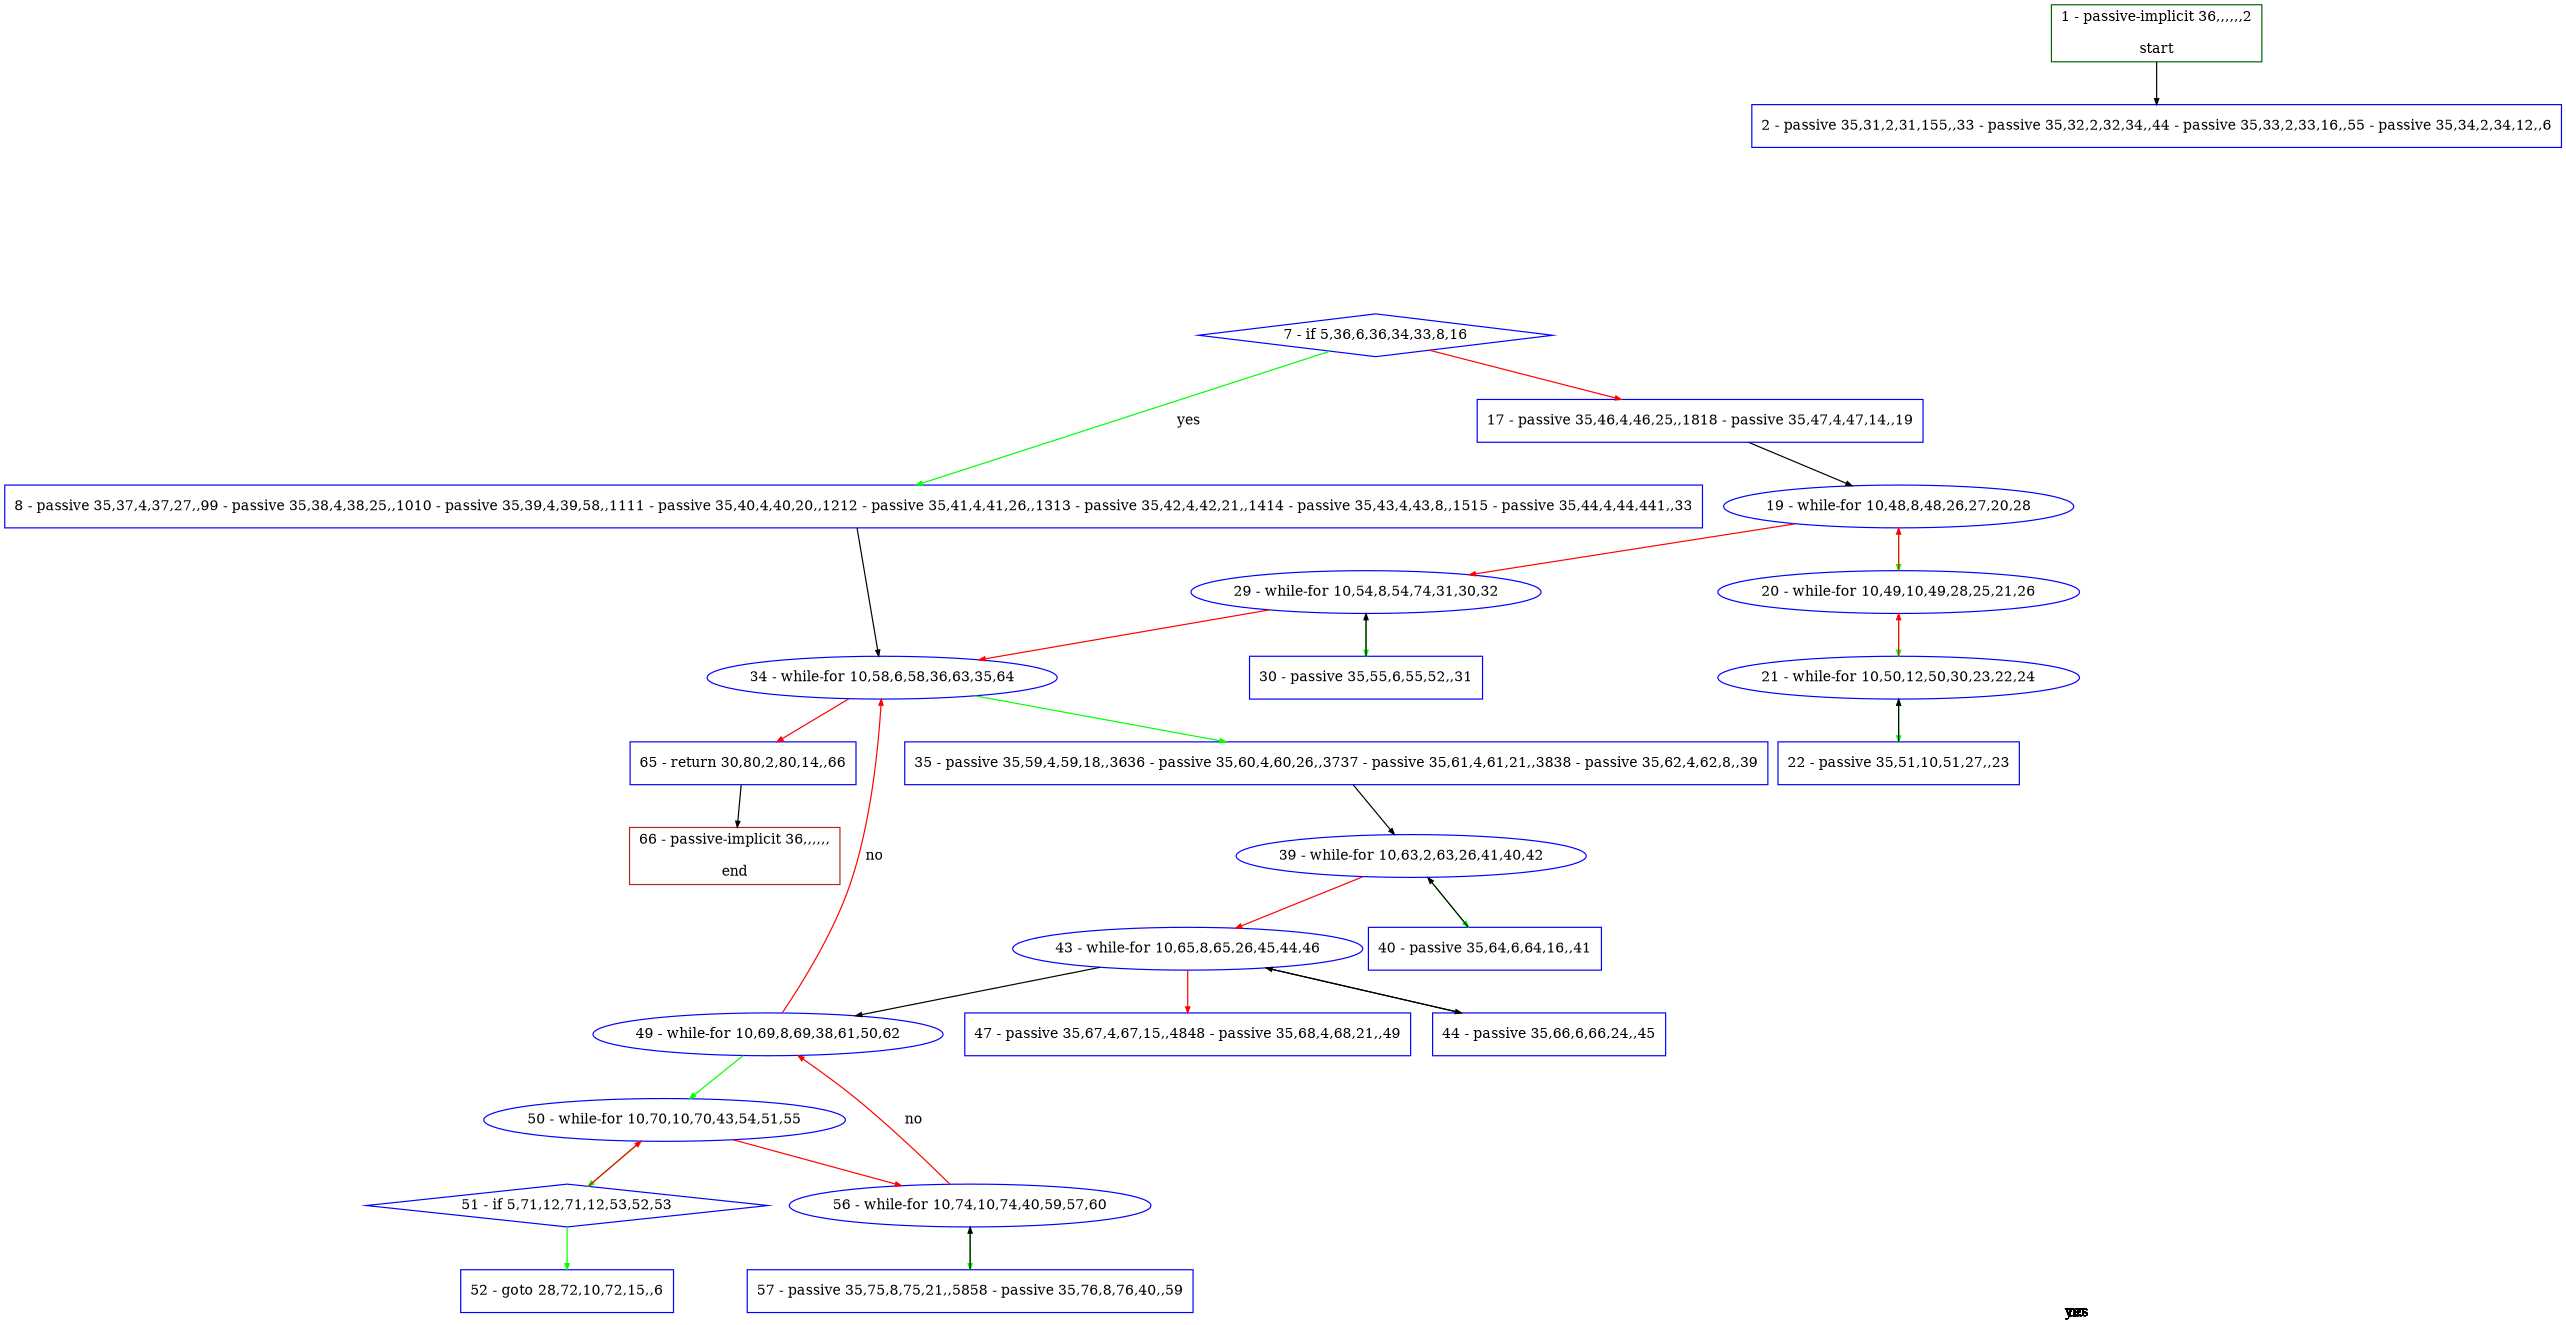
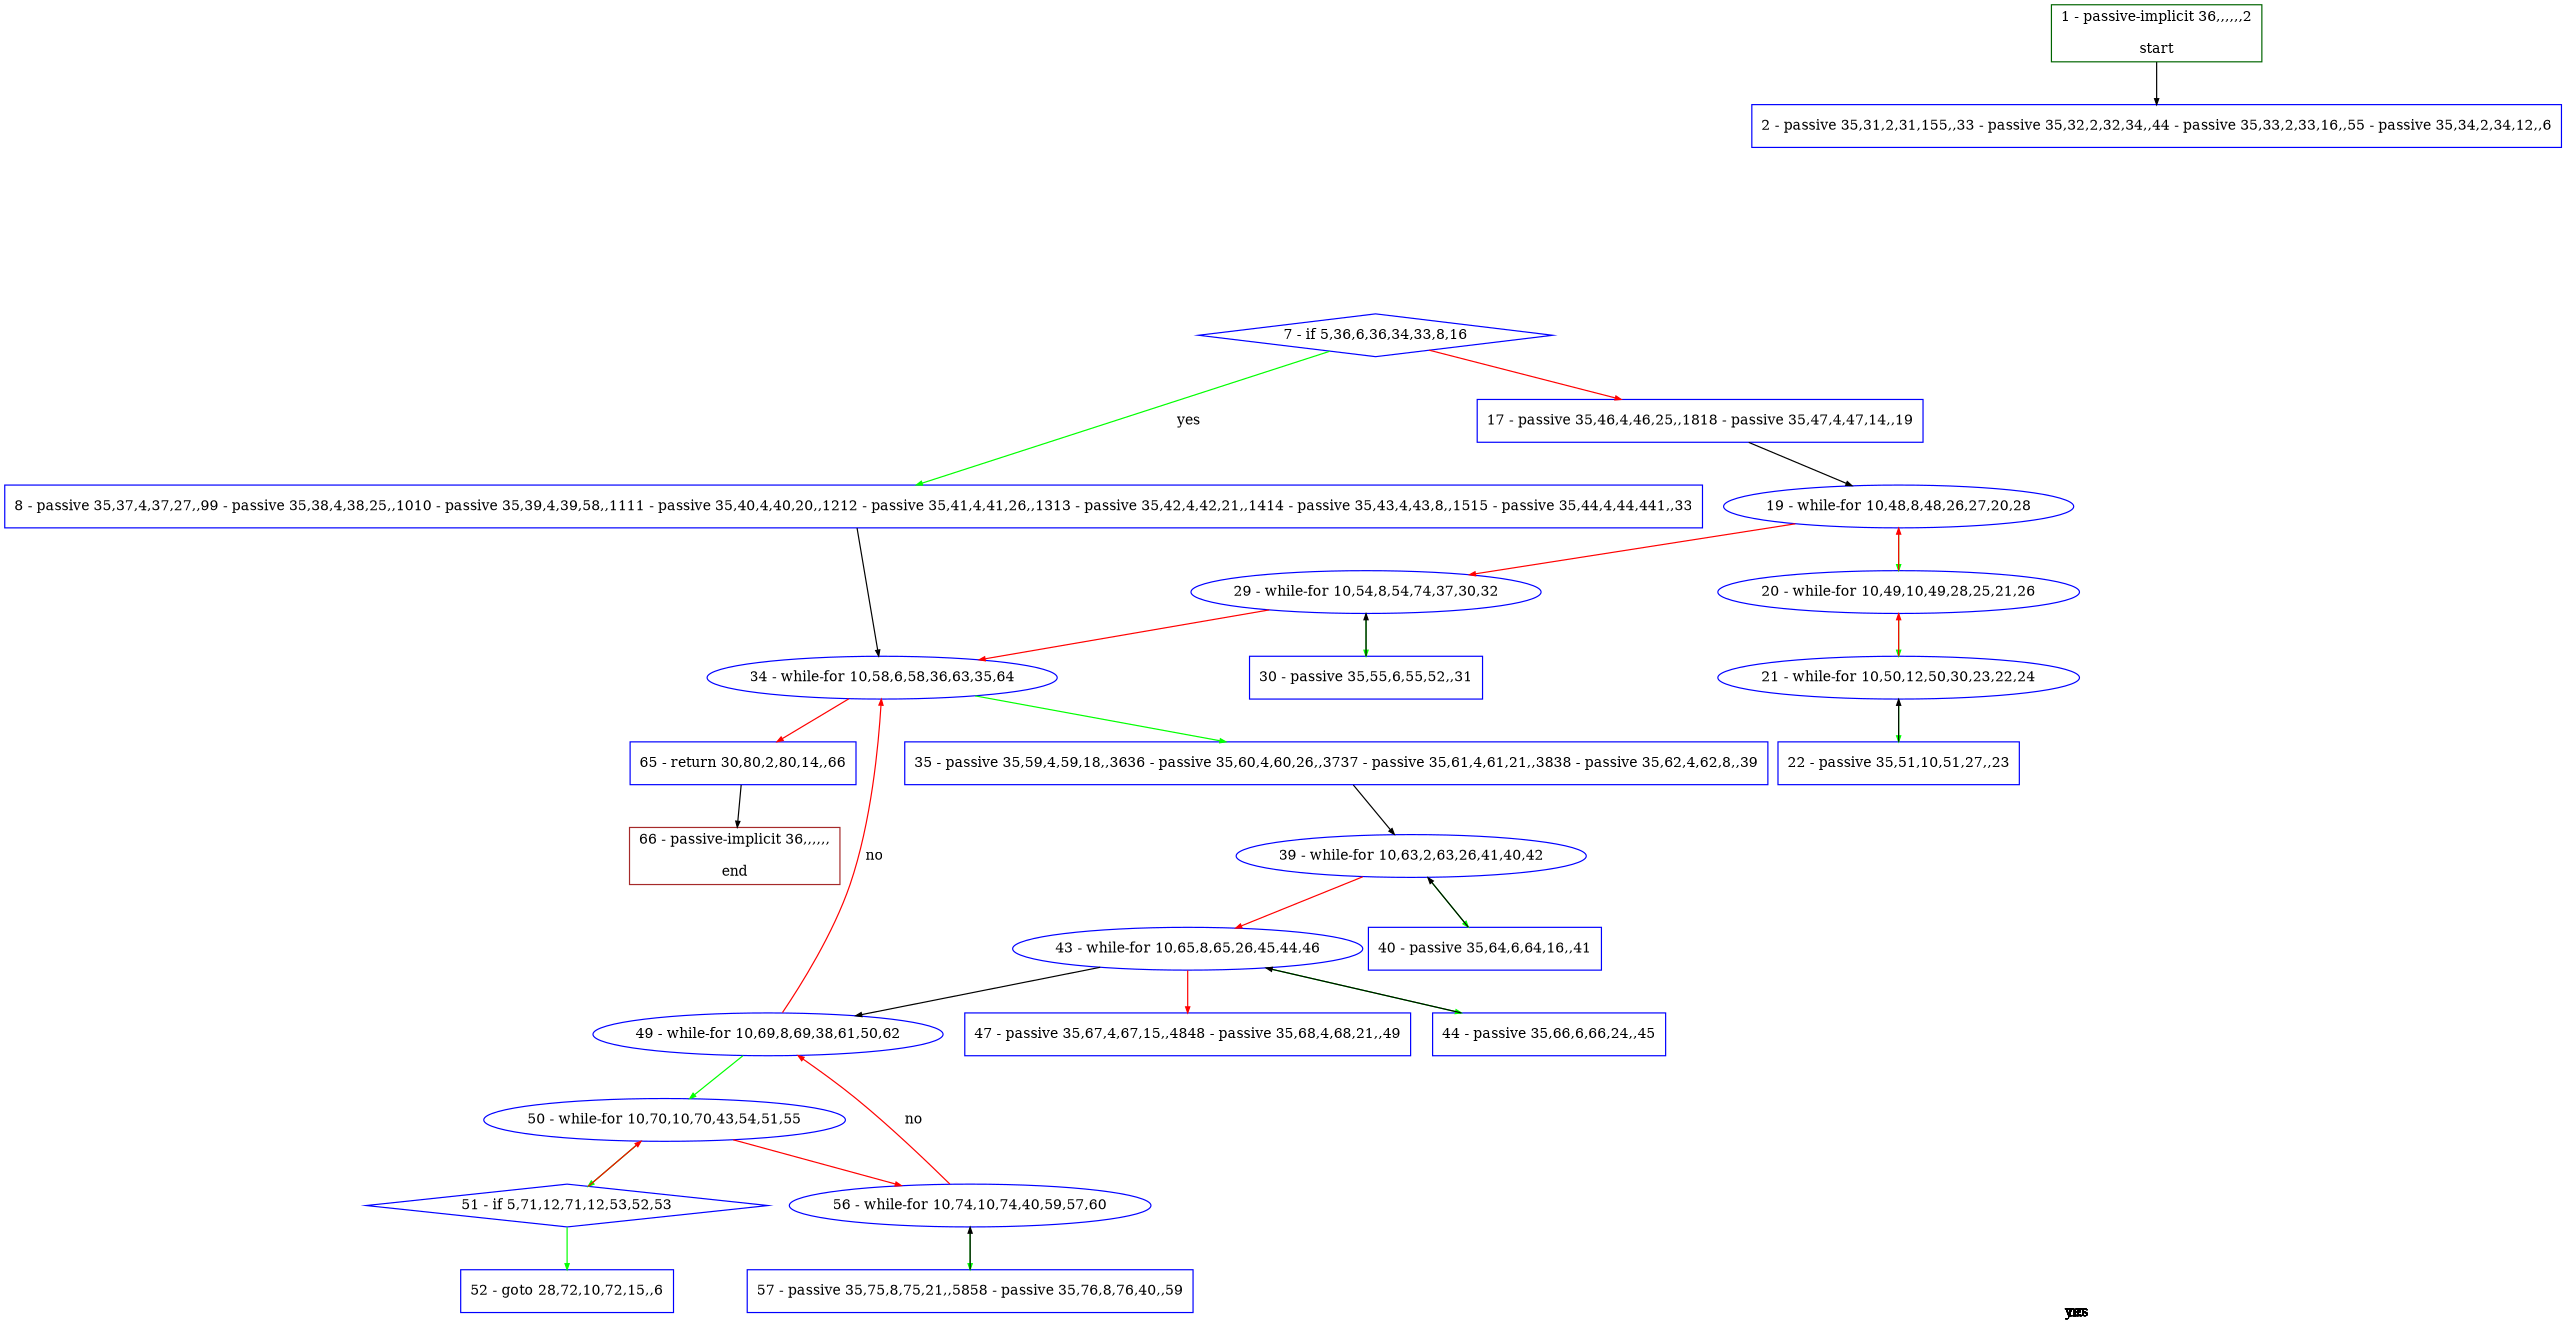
(1366, 592) -> (1366, 592)
(1361, 990) -> (1361, 990)
